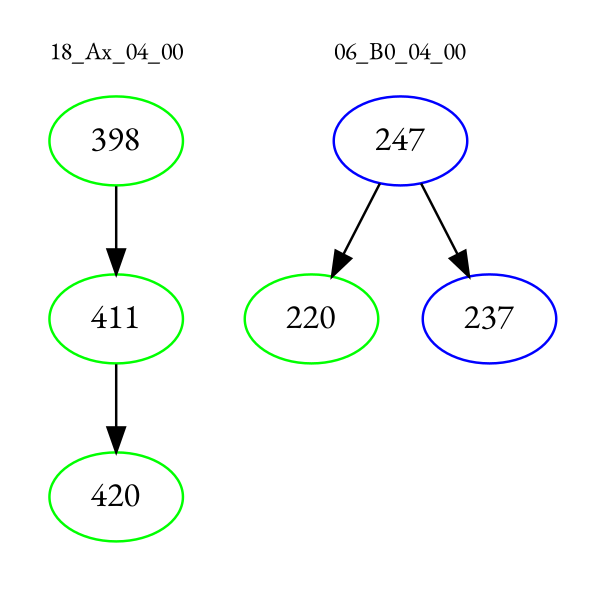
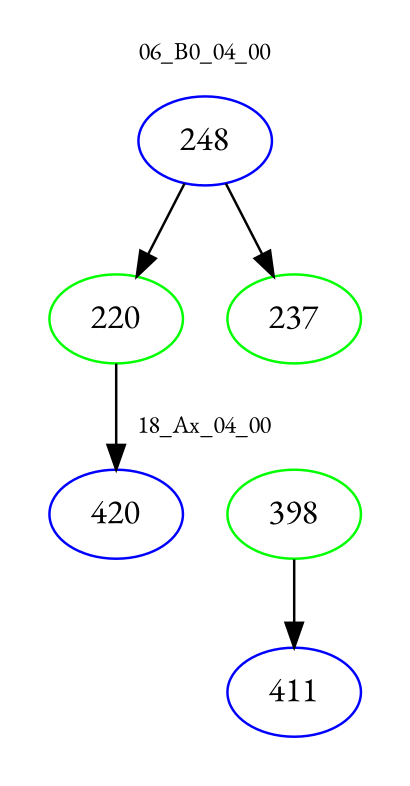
(400, 141) -> (205, 141)
(116, 319) -> (294, 692)
(490, 319) -> (294, 319)
(116, 396) -> (116, 418)
(116, 497) -> (116, 514)
